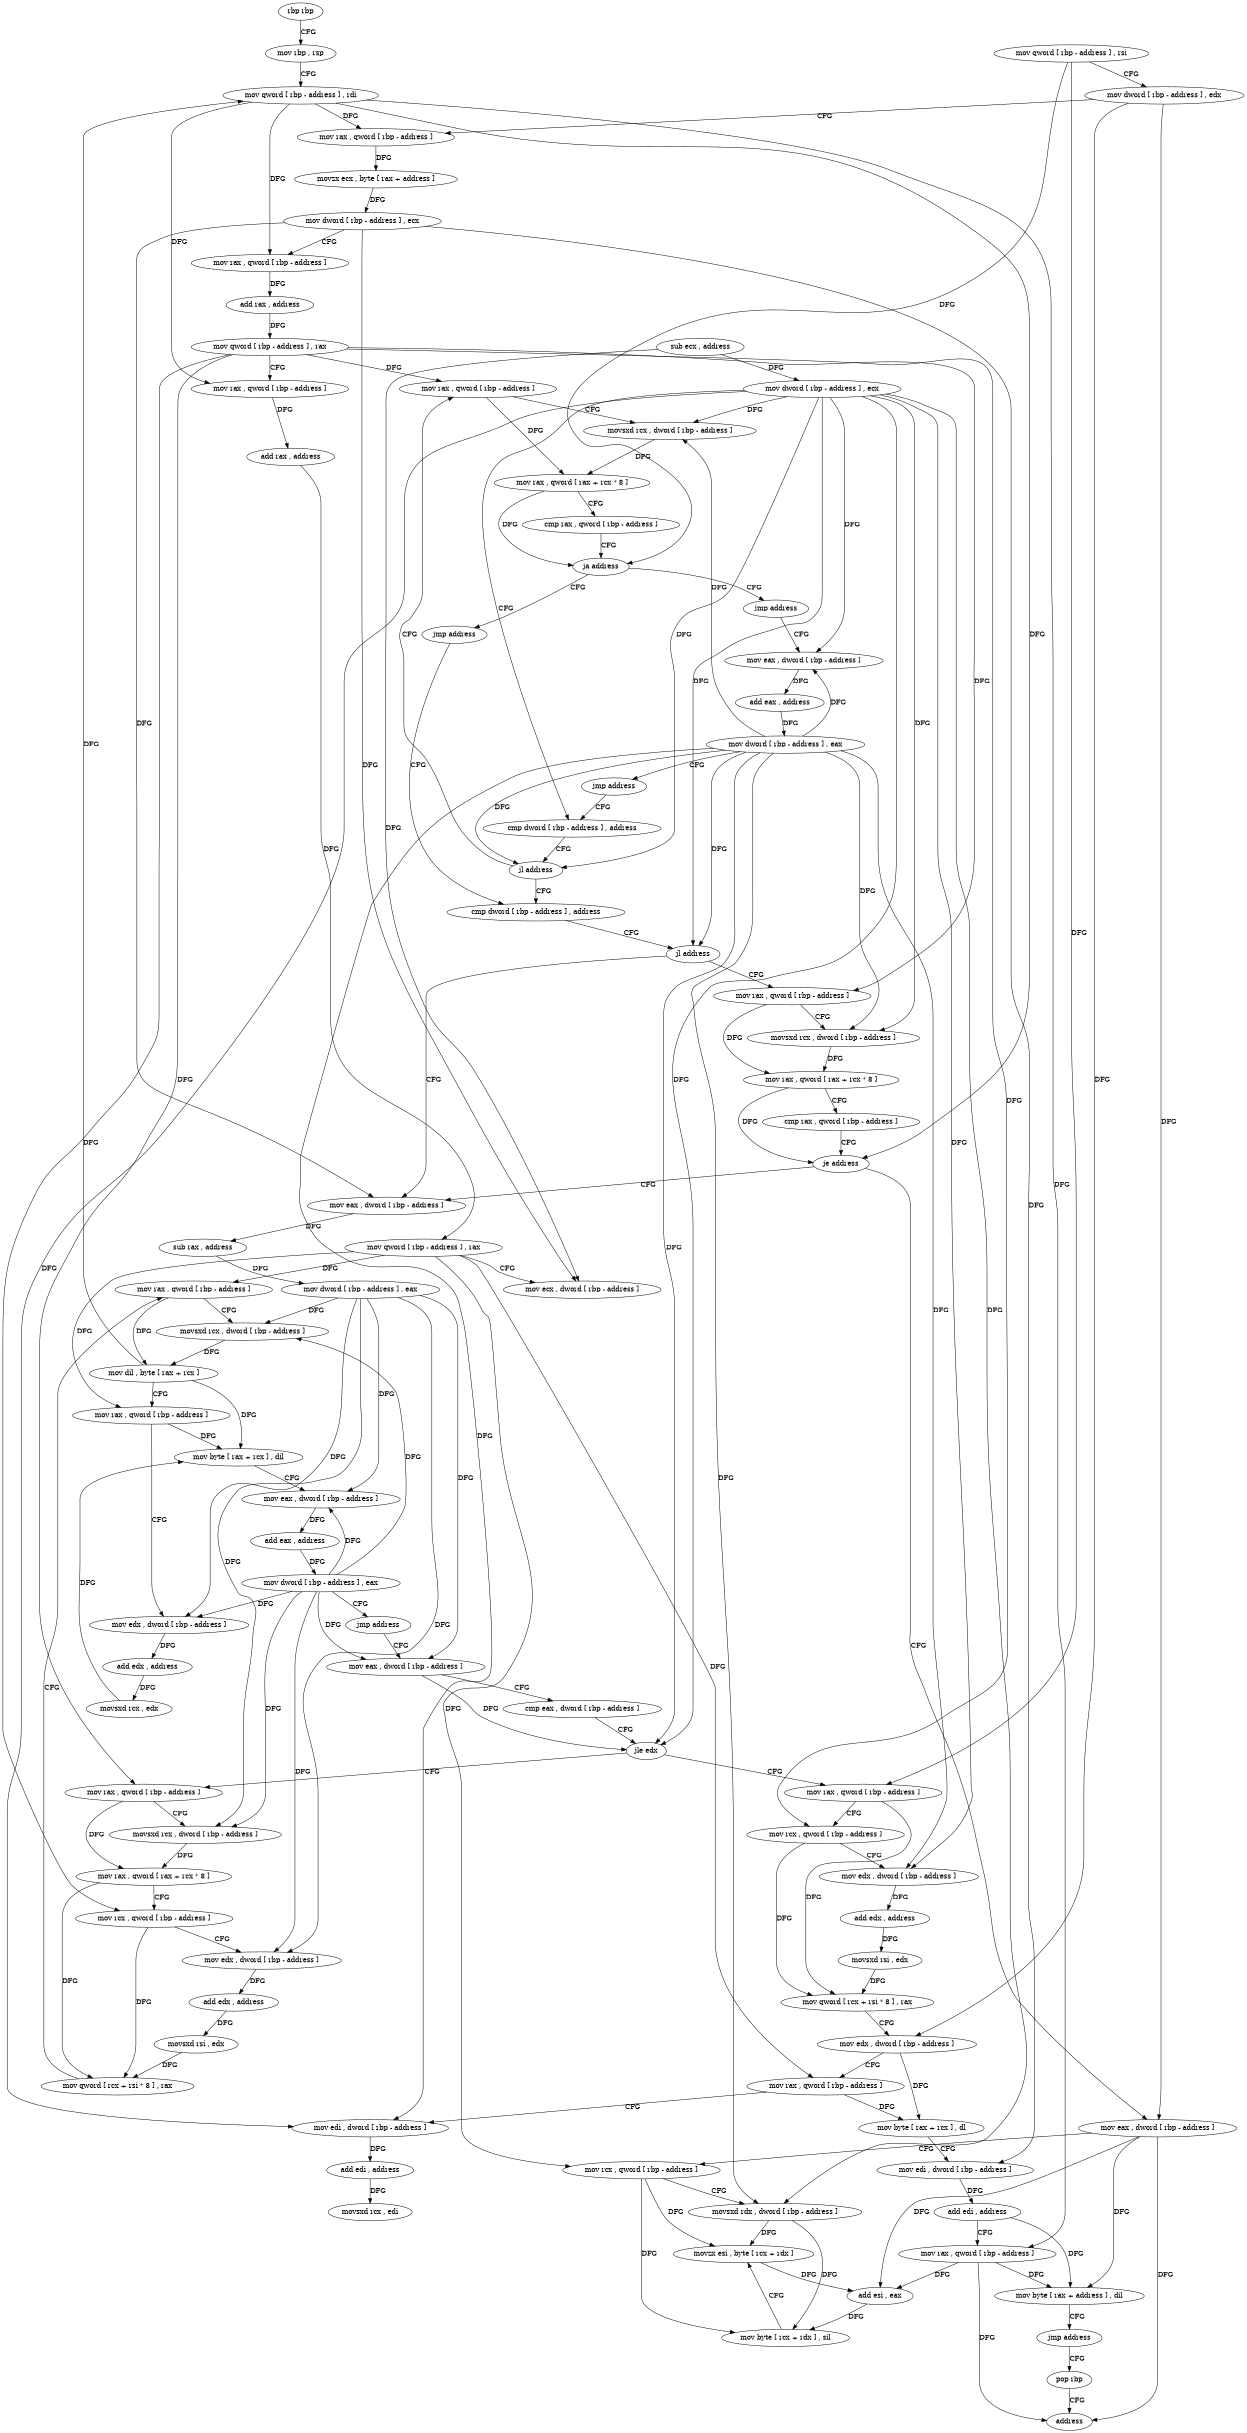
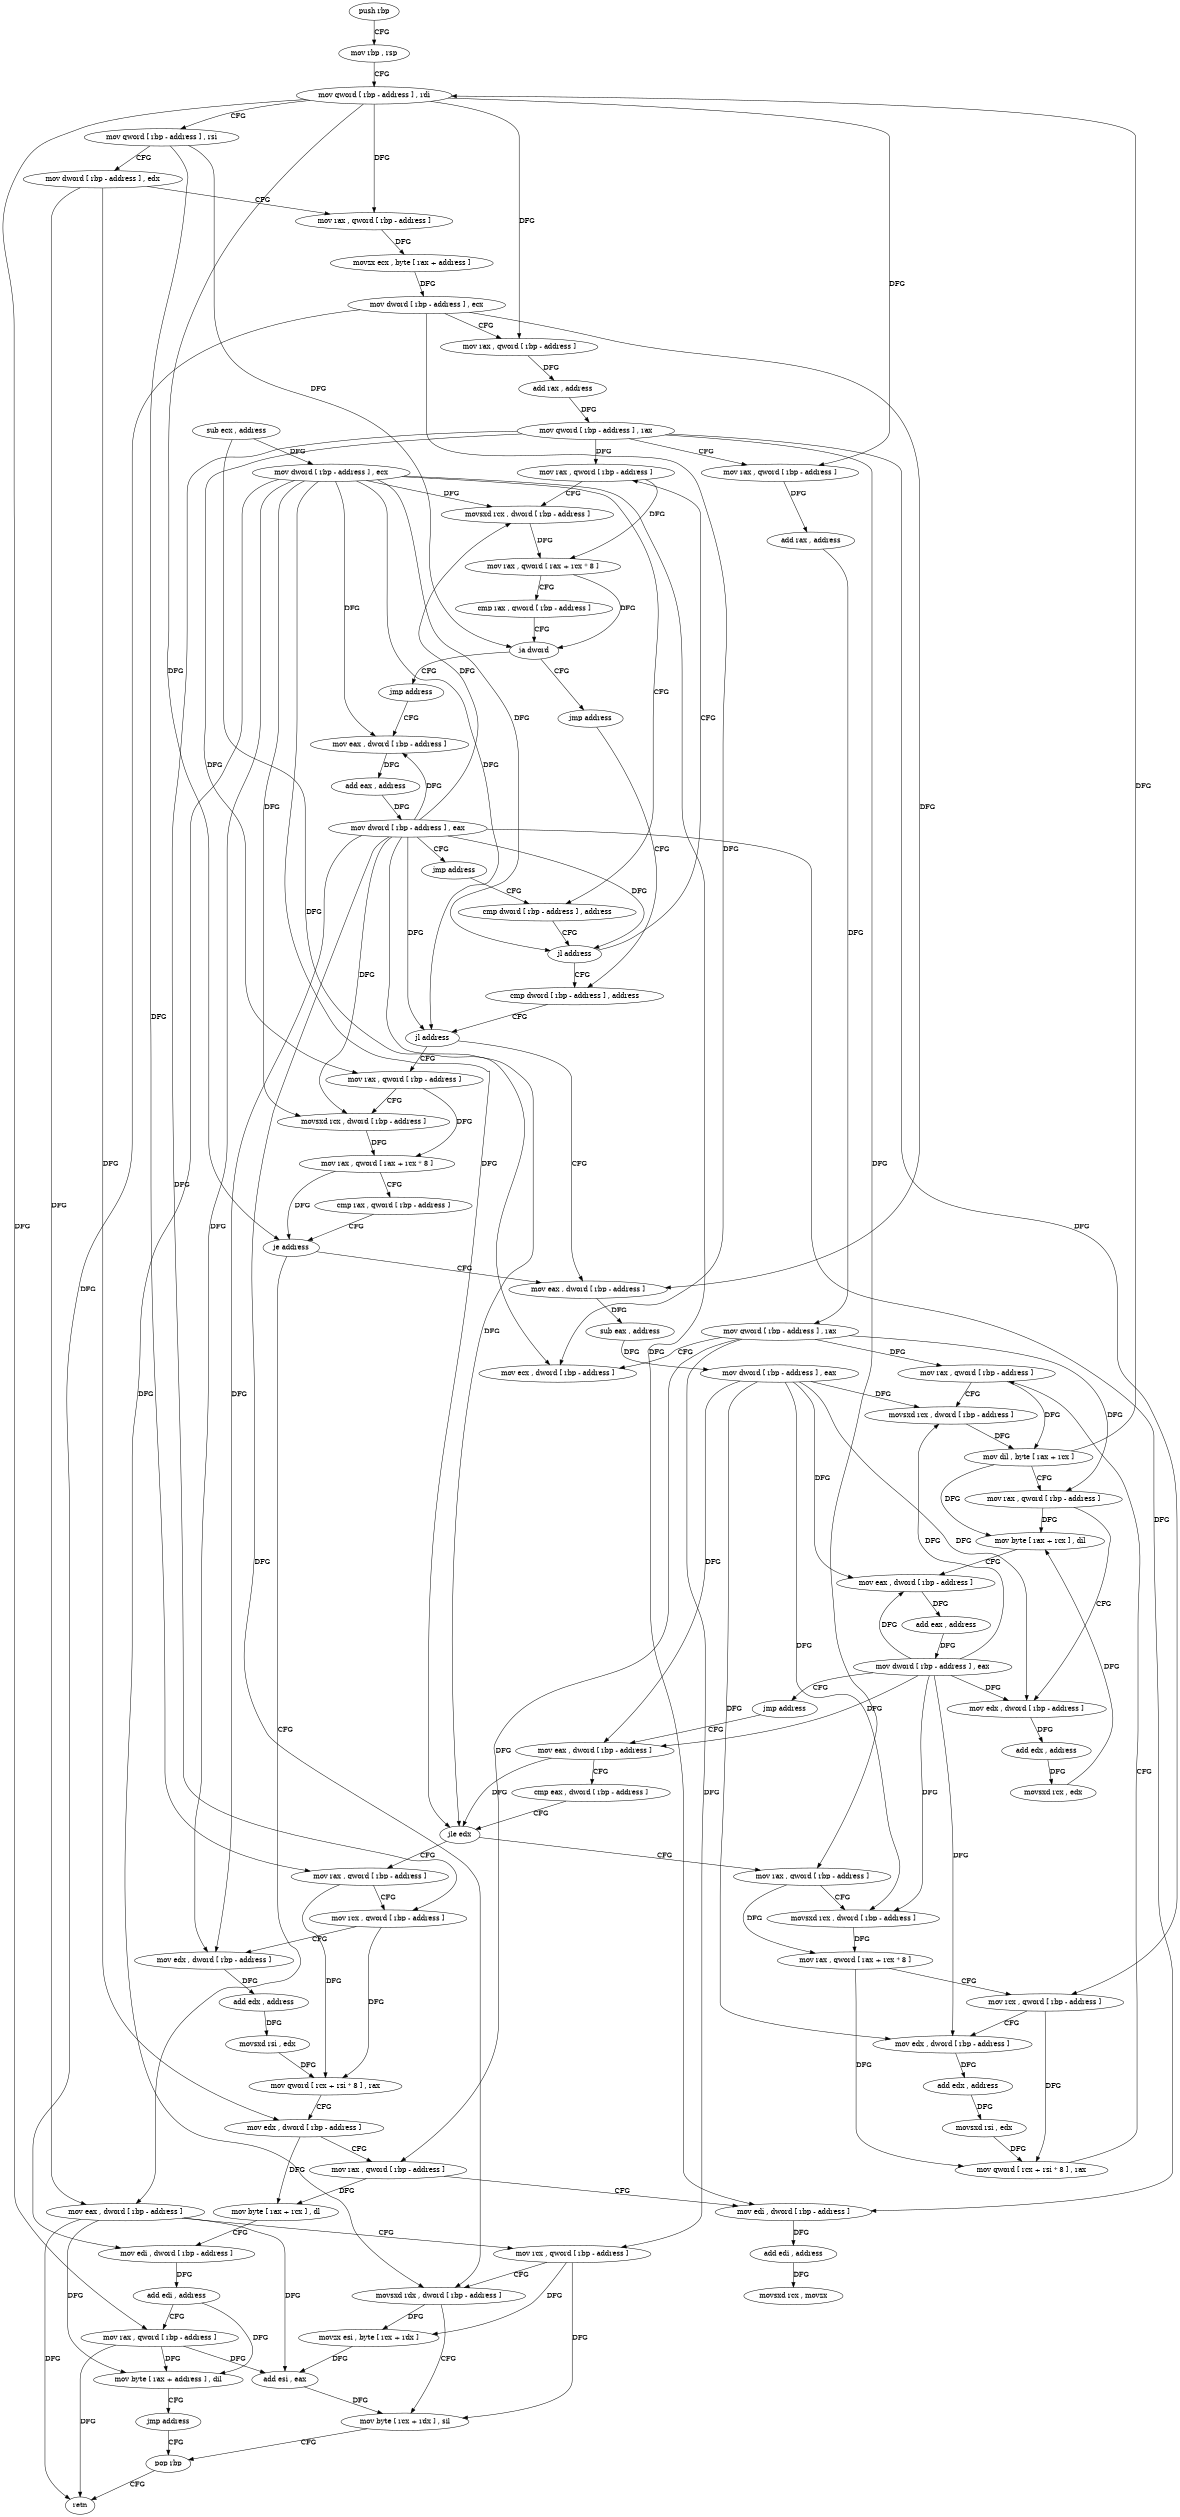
(301, 12) -> (374, 12)
none -> (247, 109)
(601, 567) -> (534, 651)
(203, 1248) -> (630, 1332)
(370, 2212) -> (793, 2296)
(830, 2275) -> (448, 2359)
(766, 2298) -> (280, 2444)
(1069, 2422) -> (80, 2506)
